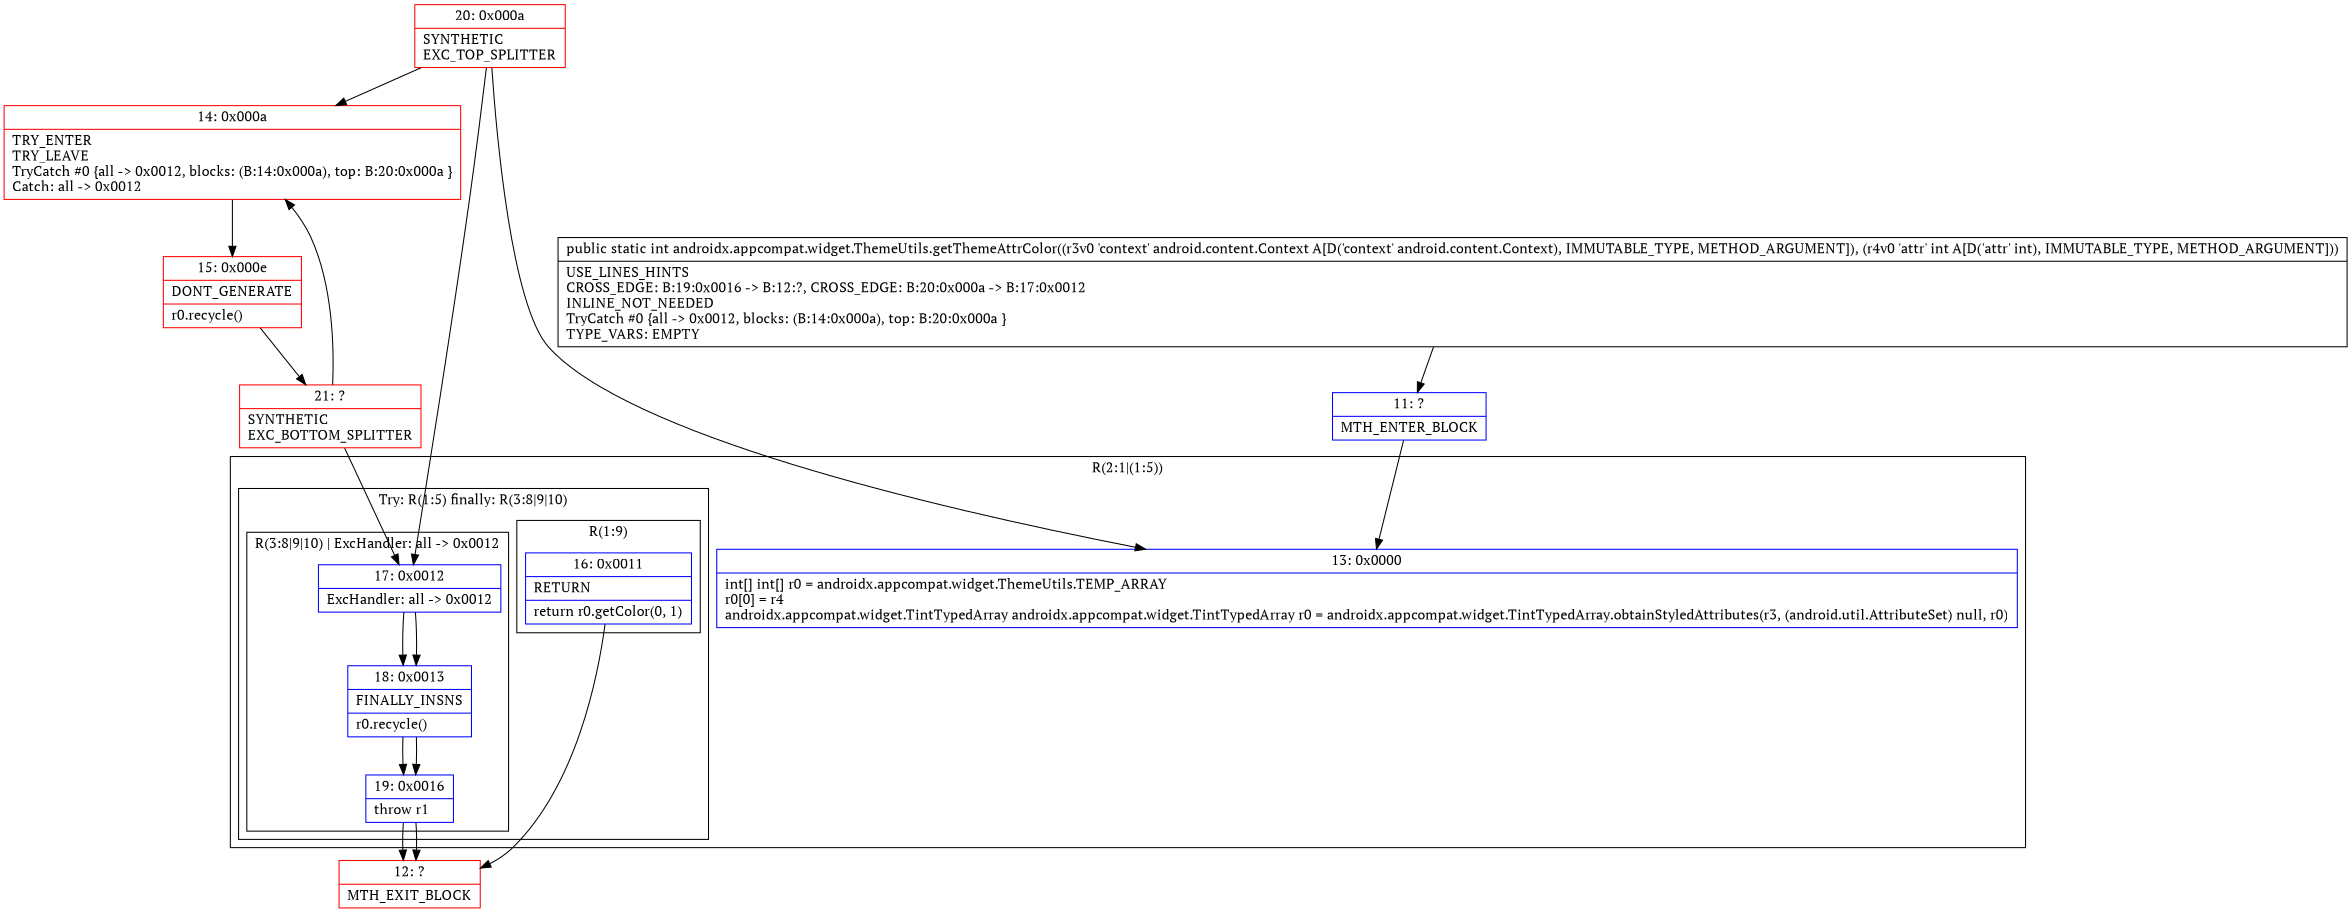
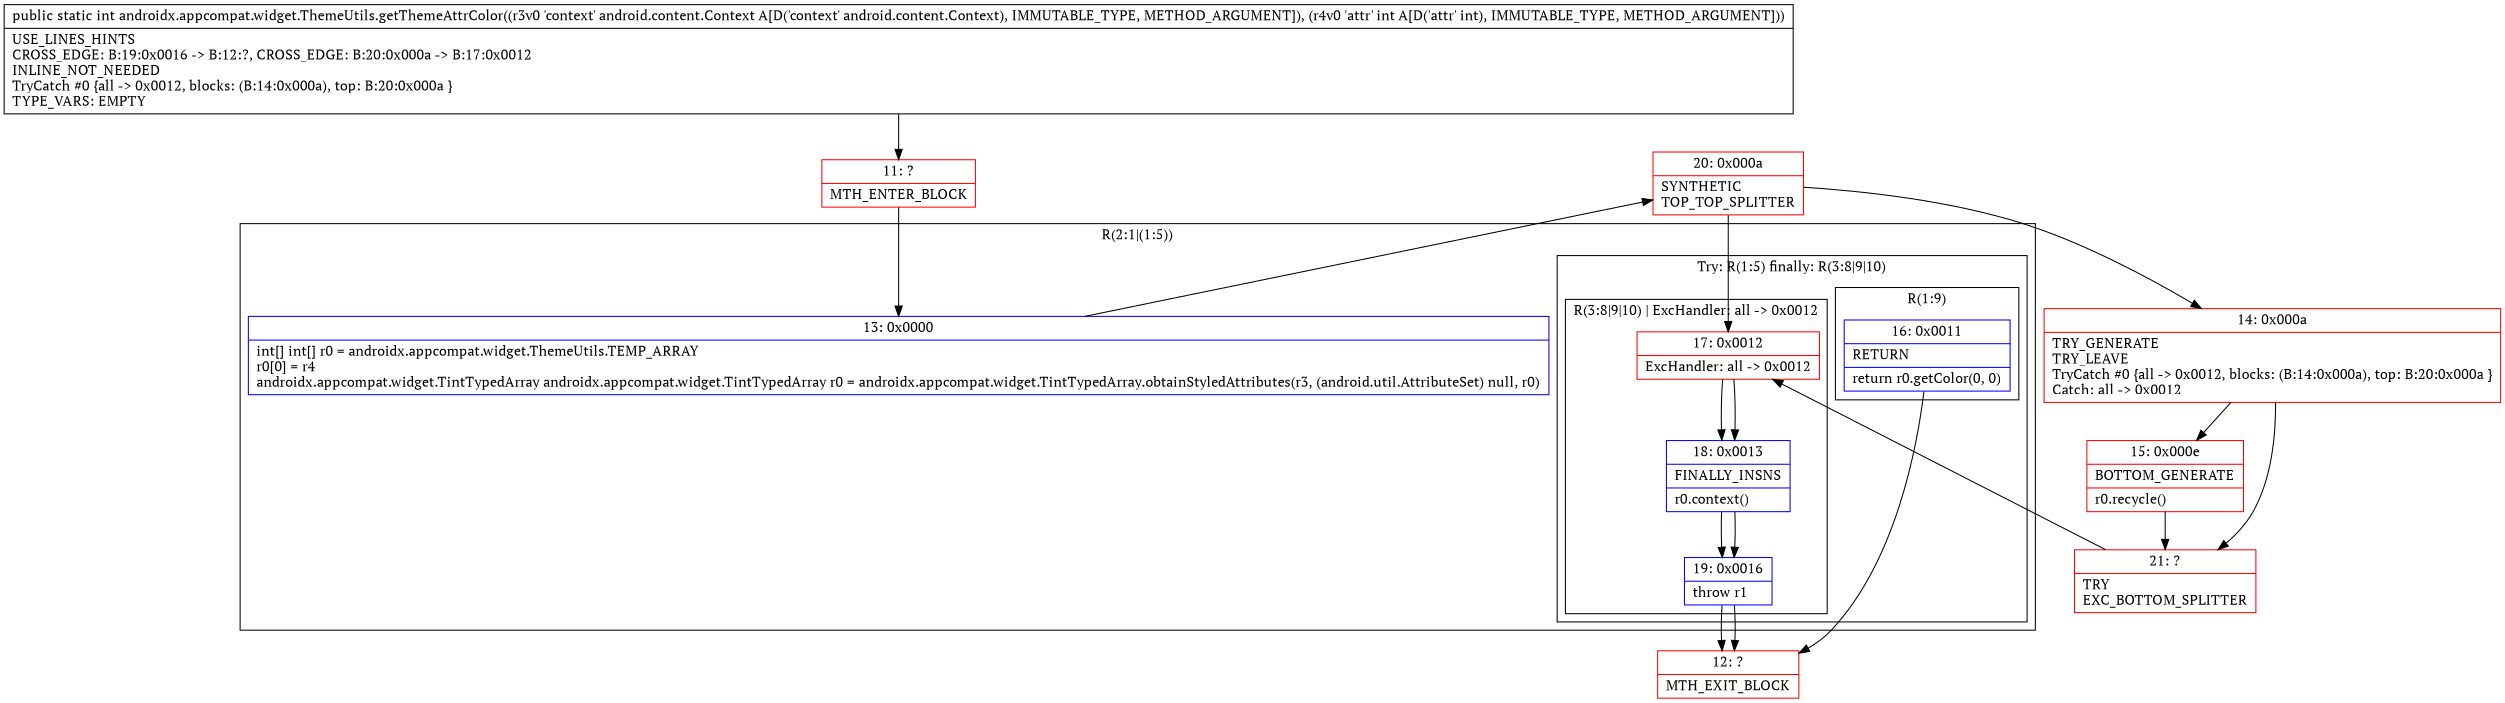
(490, 55) -> (1728, 203)
(53, 141) -> (2106, 344)
(232, 292) -> (2165, 476)
(327, 292) -> (2266, 479)
(1409, 416) -> (899, 183)
(289, 420) -> (2097, 585)
(694, 430) -> (1364, 259)
(410, 588) -> (1728, 356)
(609, 612) -> (1927, 379)
(392, 724) -> (1712, 499)
